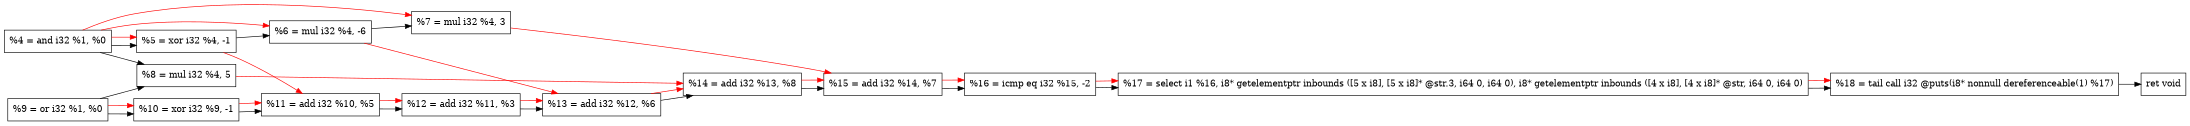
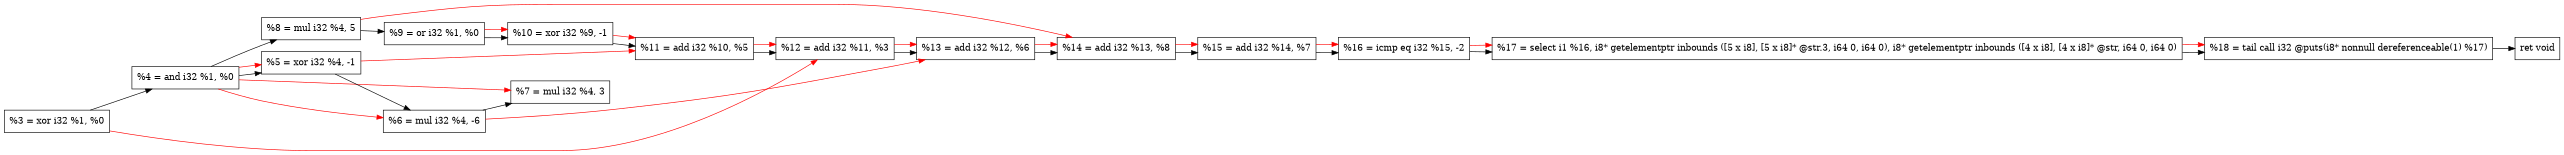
(668, 47) -> none
(119, 93) -> (369, 31)
none -> (57, 121)
